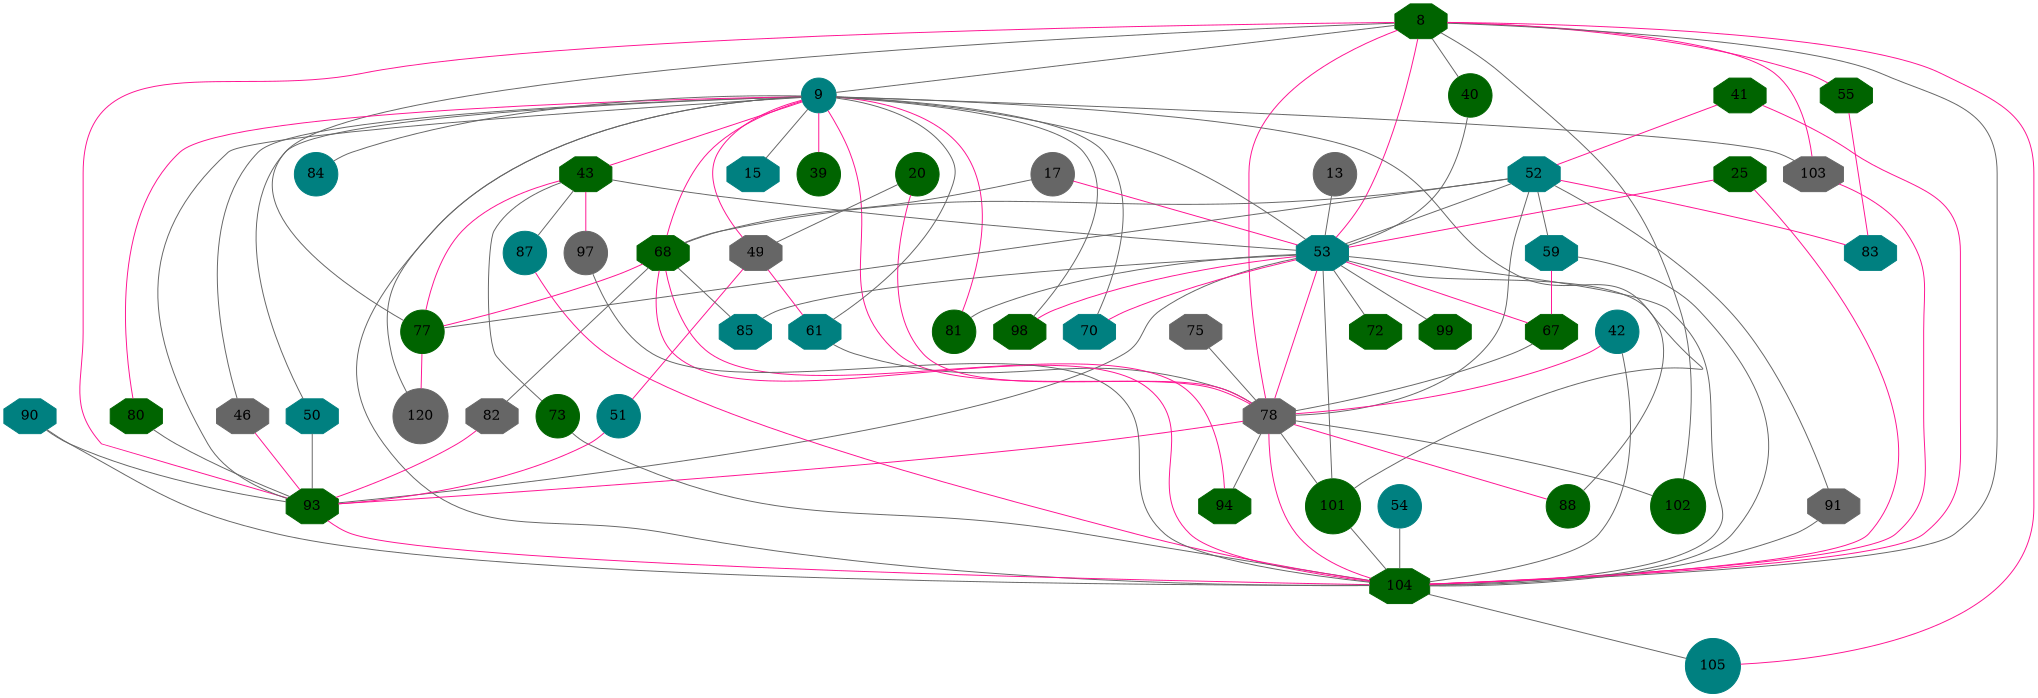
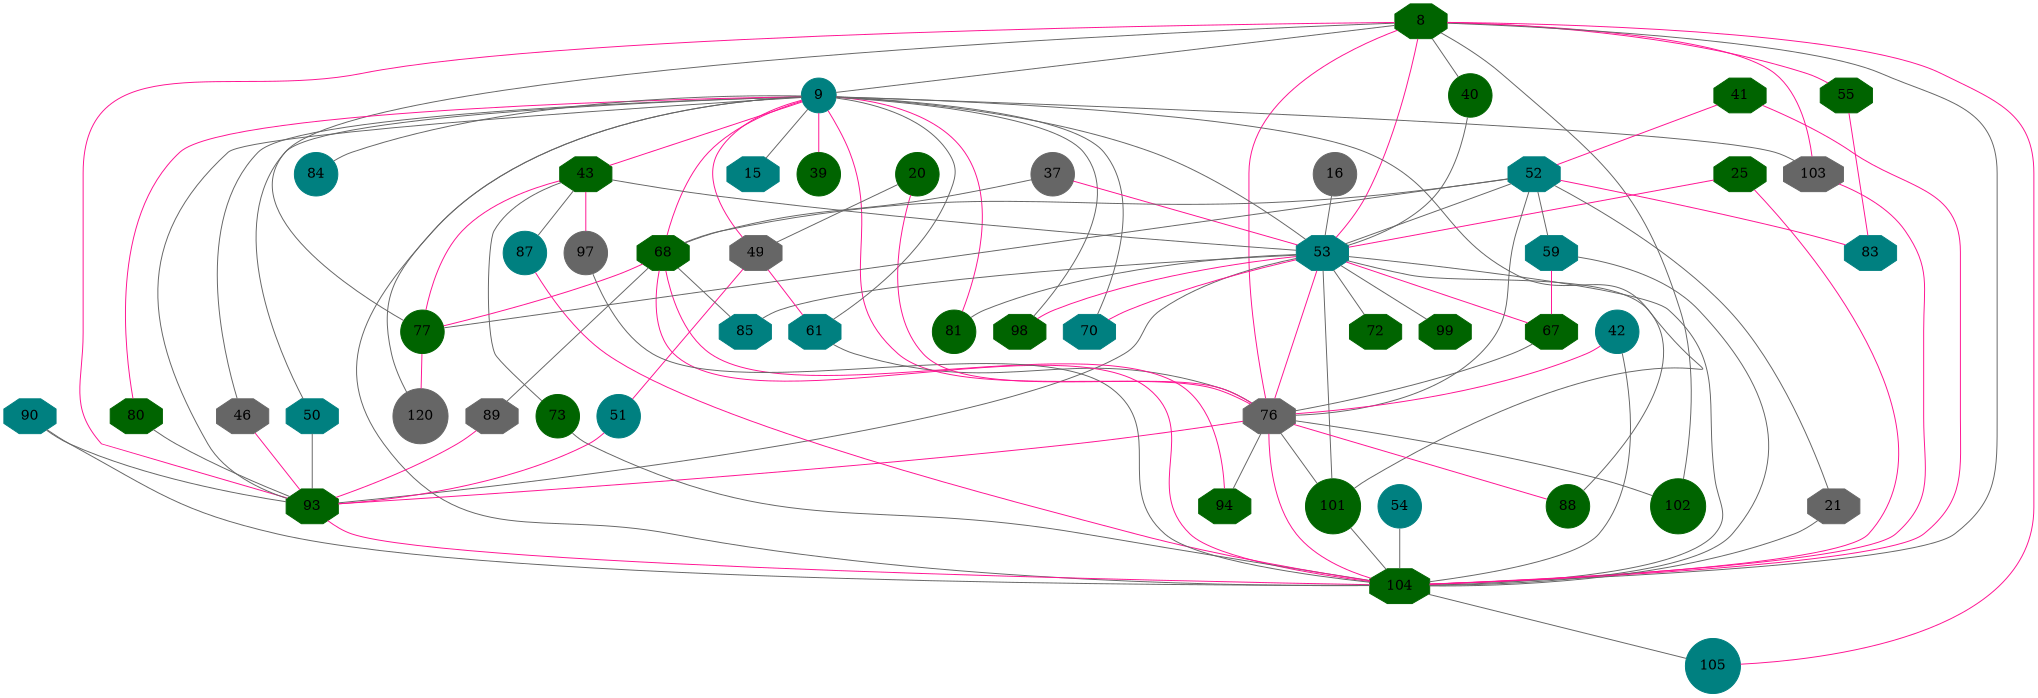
(1053, 174) -> (1053, 174)
(1335, 174) -> (1335, 174)
(1196, 332) -> none
(492, 416) -> (492, 416)
(1269, 416) -> (1269, 416)
(1834, 506) -> (1834, 506)
